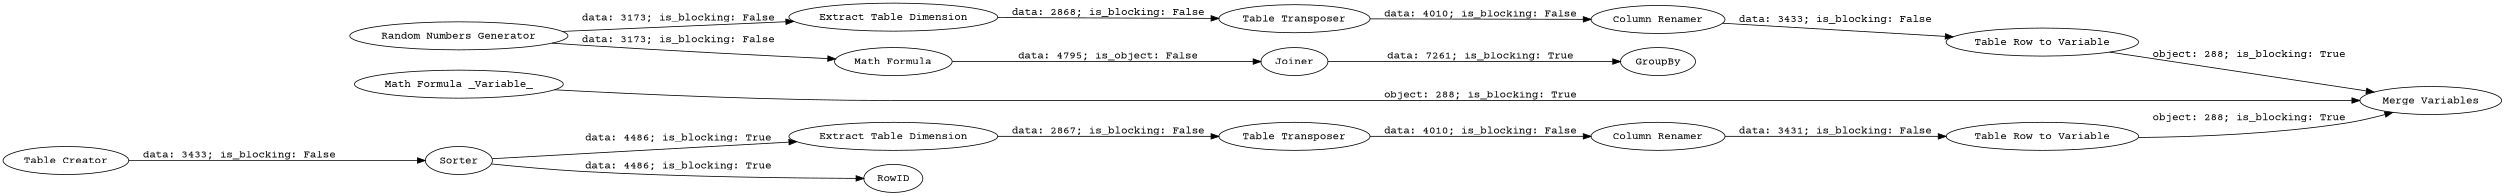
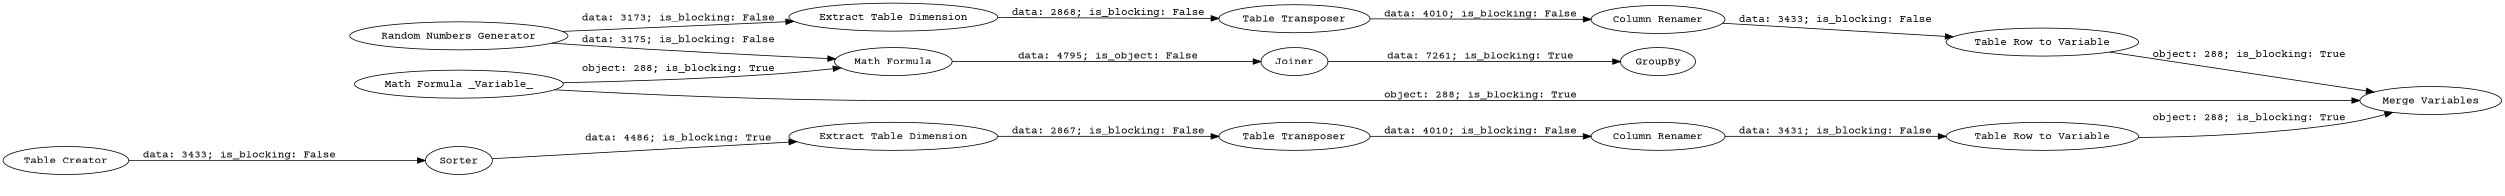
(678, 39) -> (678, 39)
none -> (698, 78)
(893, 178) -> none
